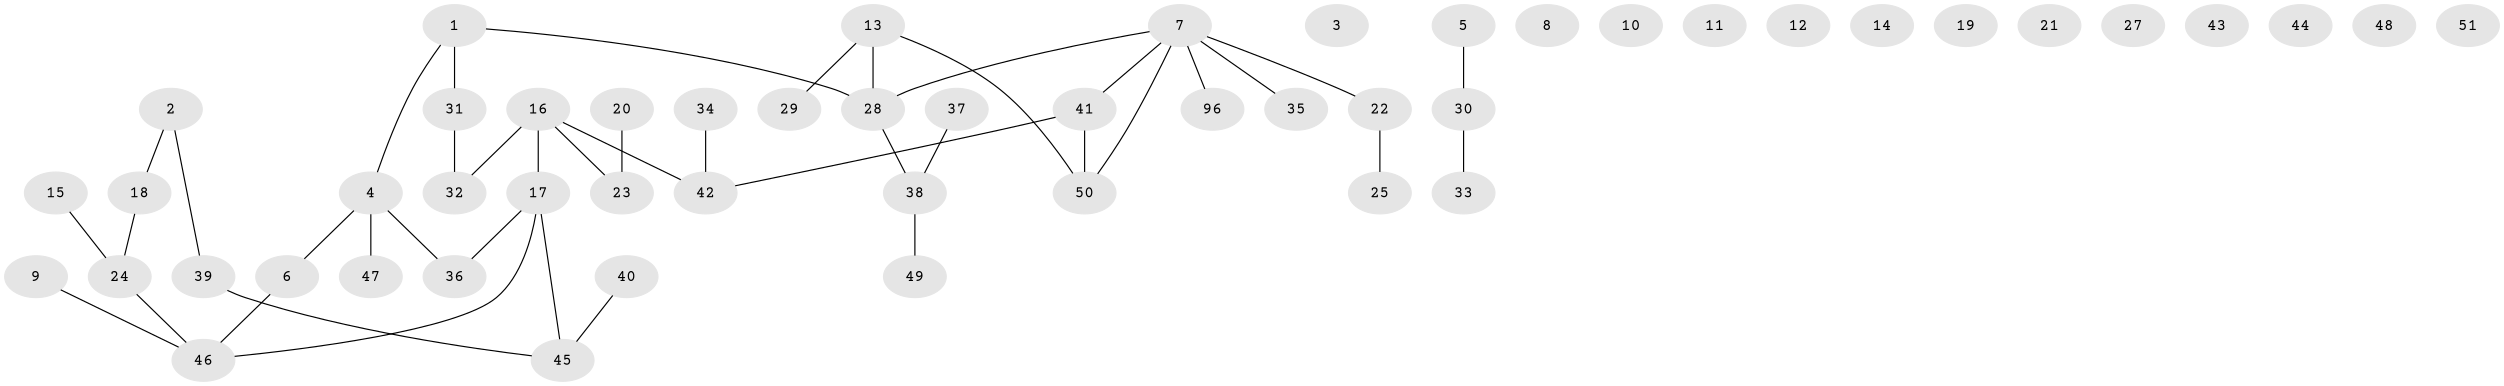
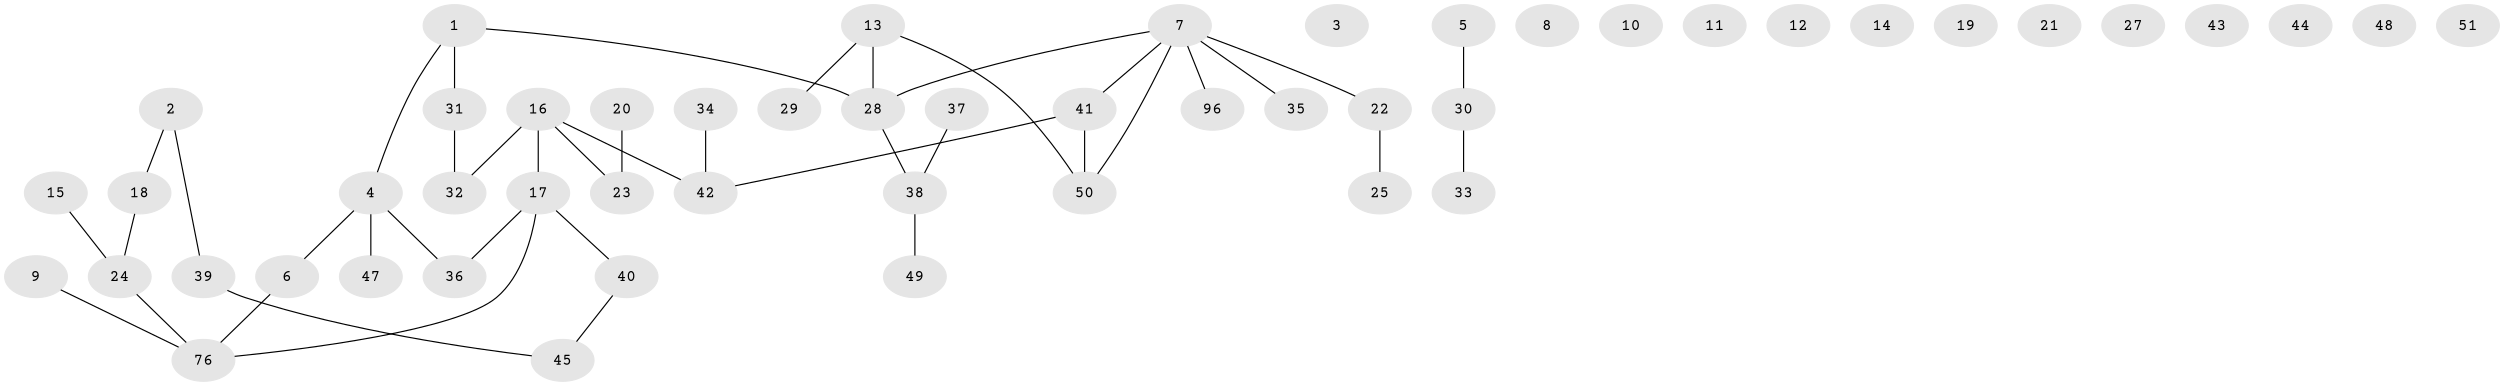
(550, 277) -> (582, 235)
(203, 360) -> (203, 360)
